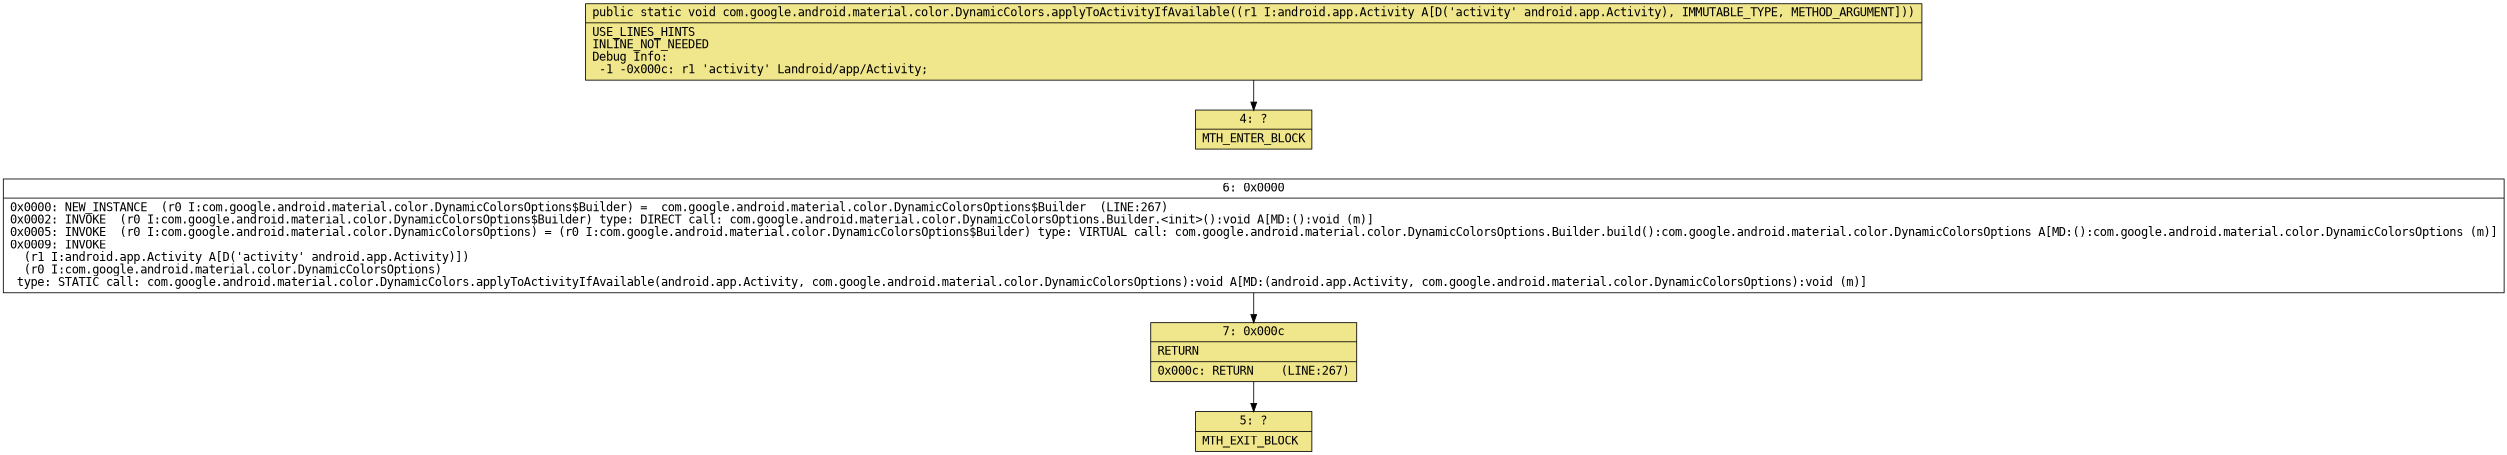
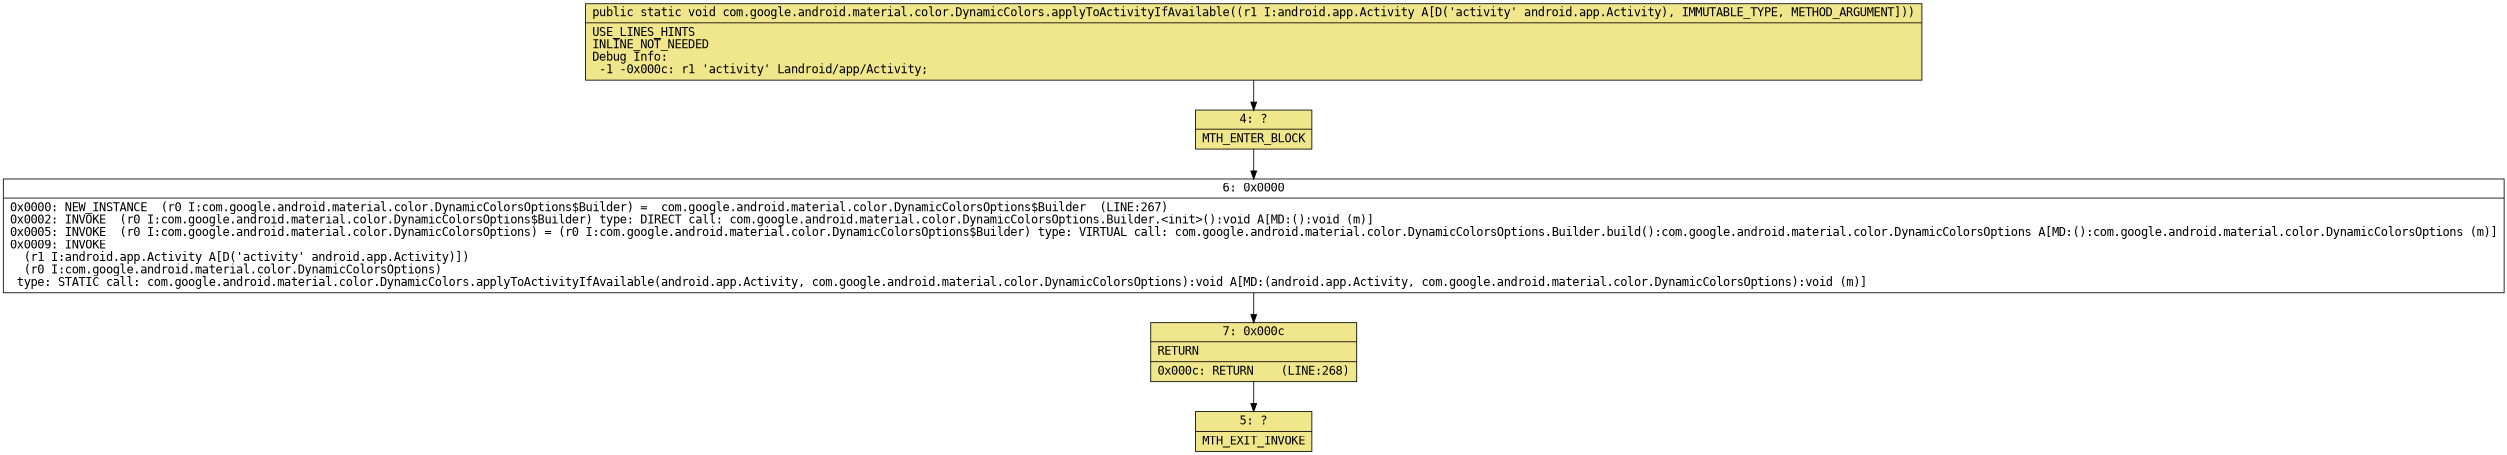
none -> (1254, 160)
(1254, 371) -> (1254, 371)
(1250, 441) -> (1254, 441)
